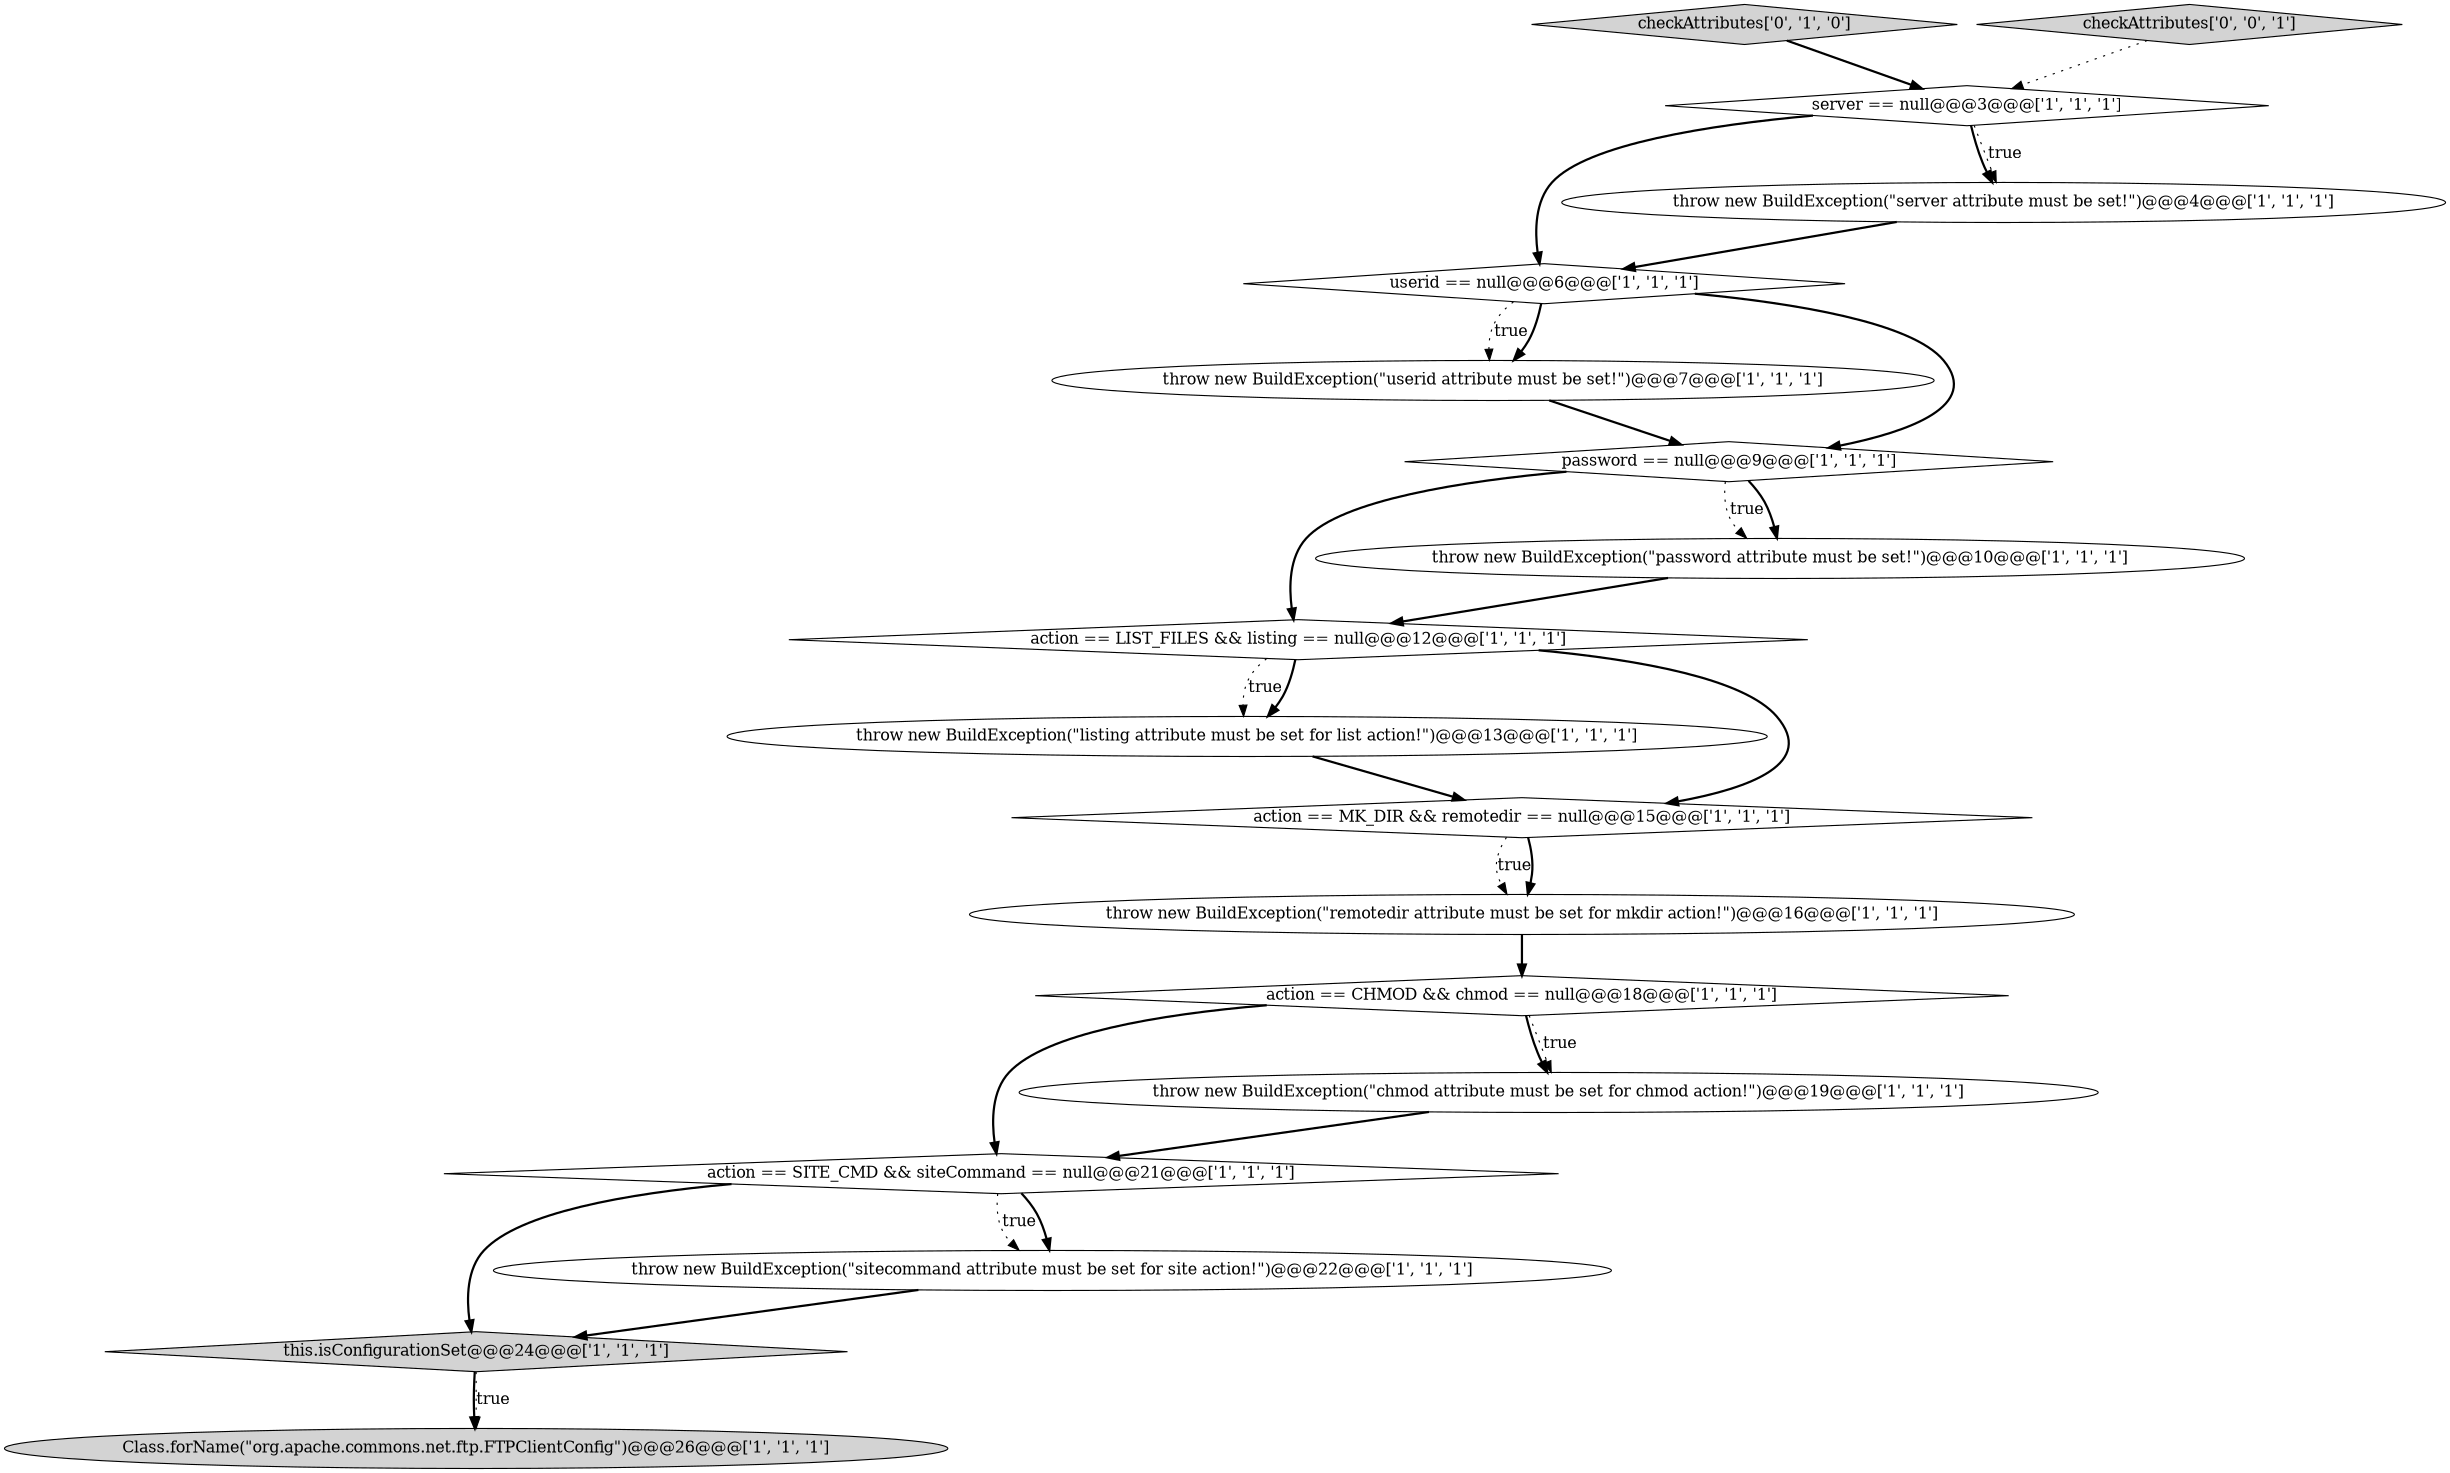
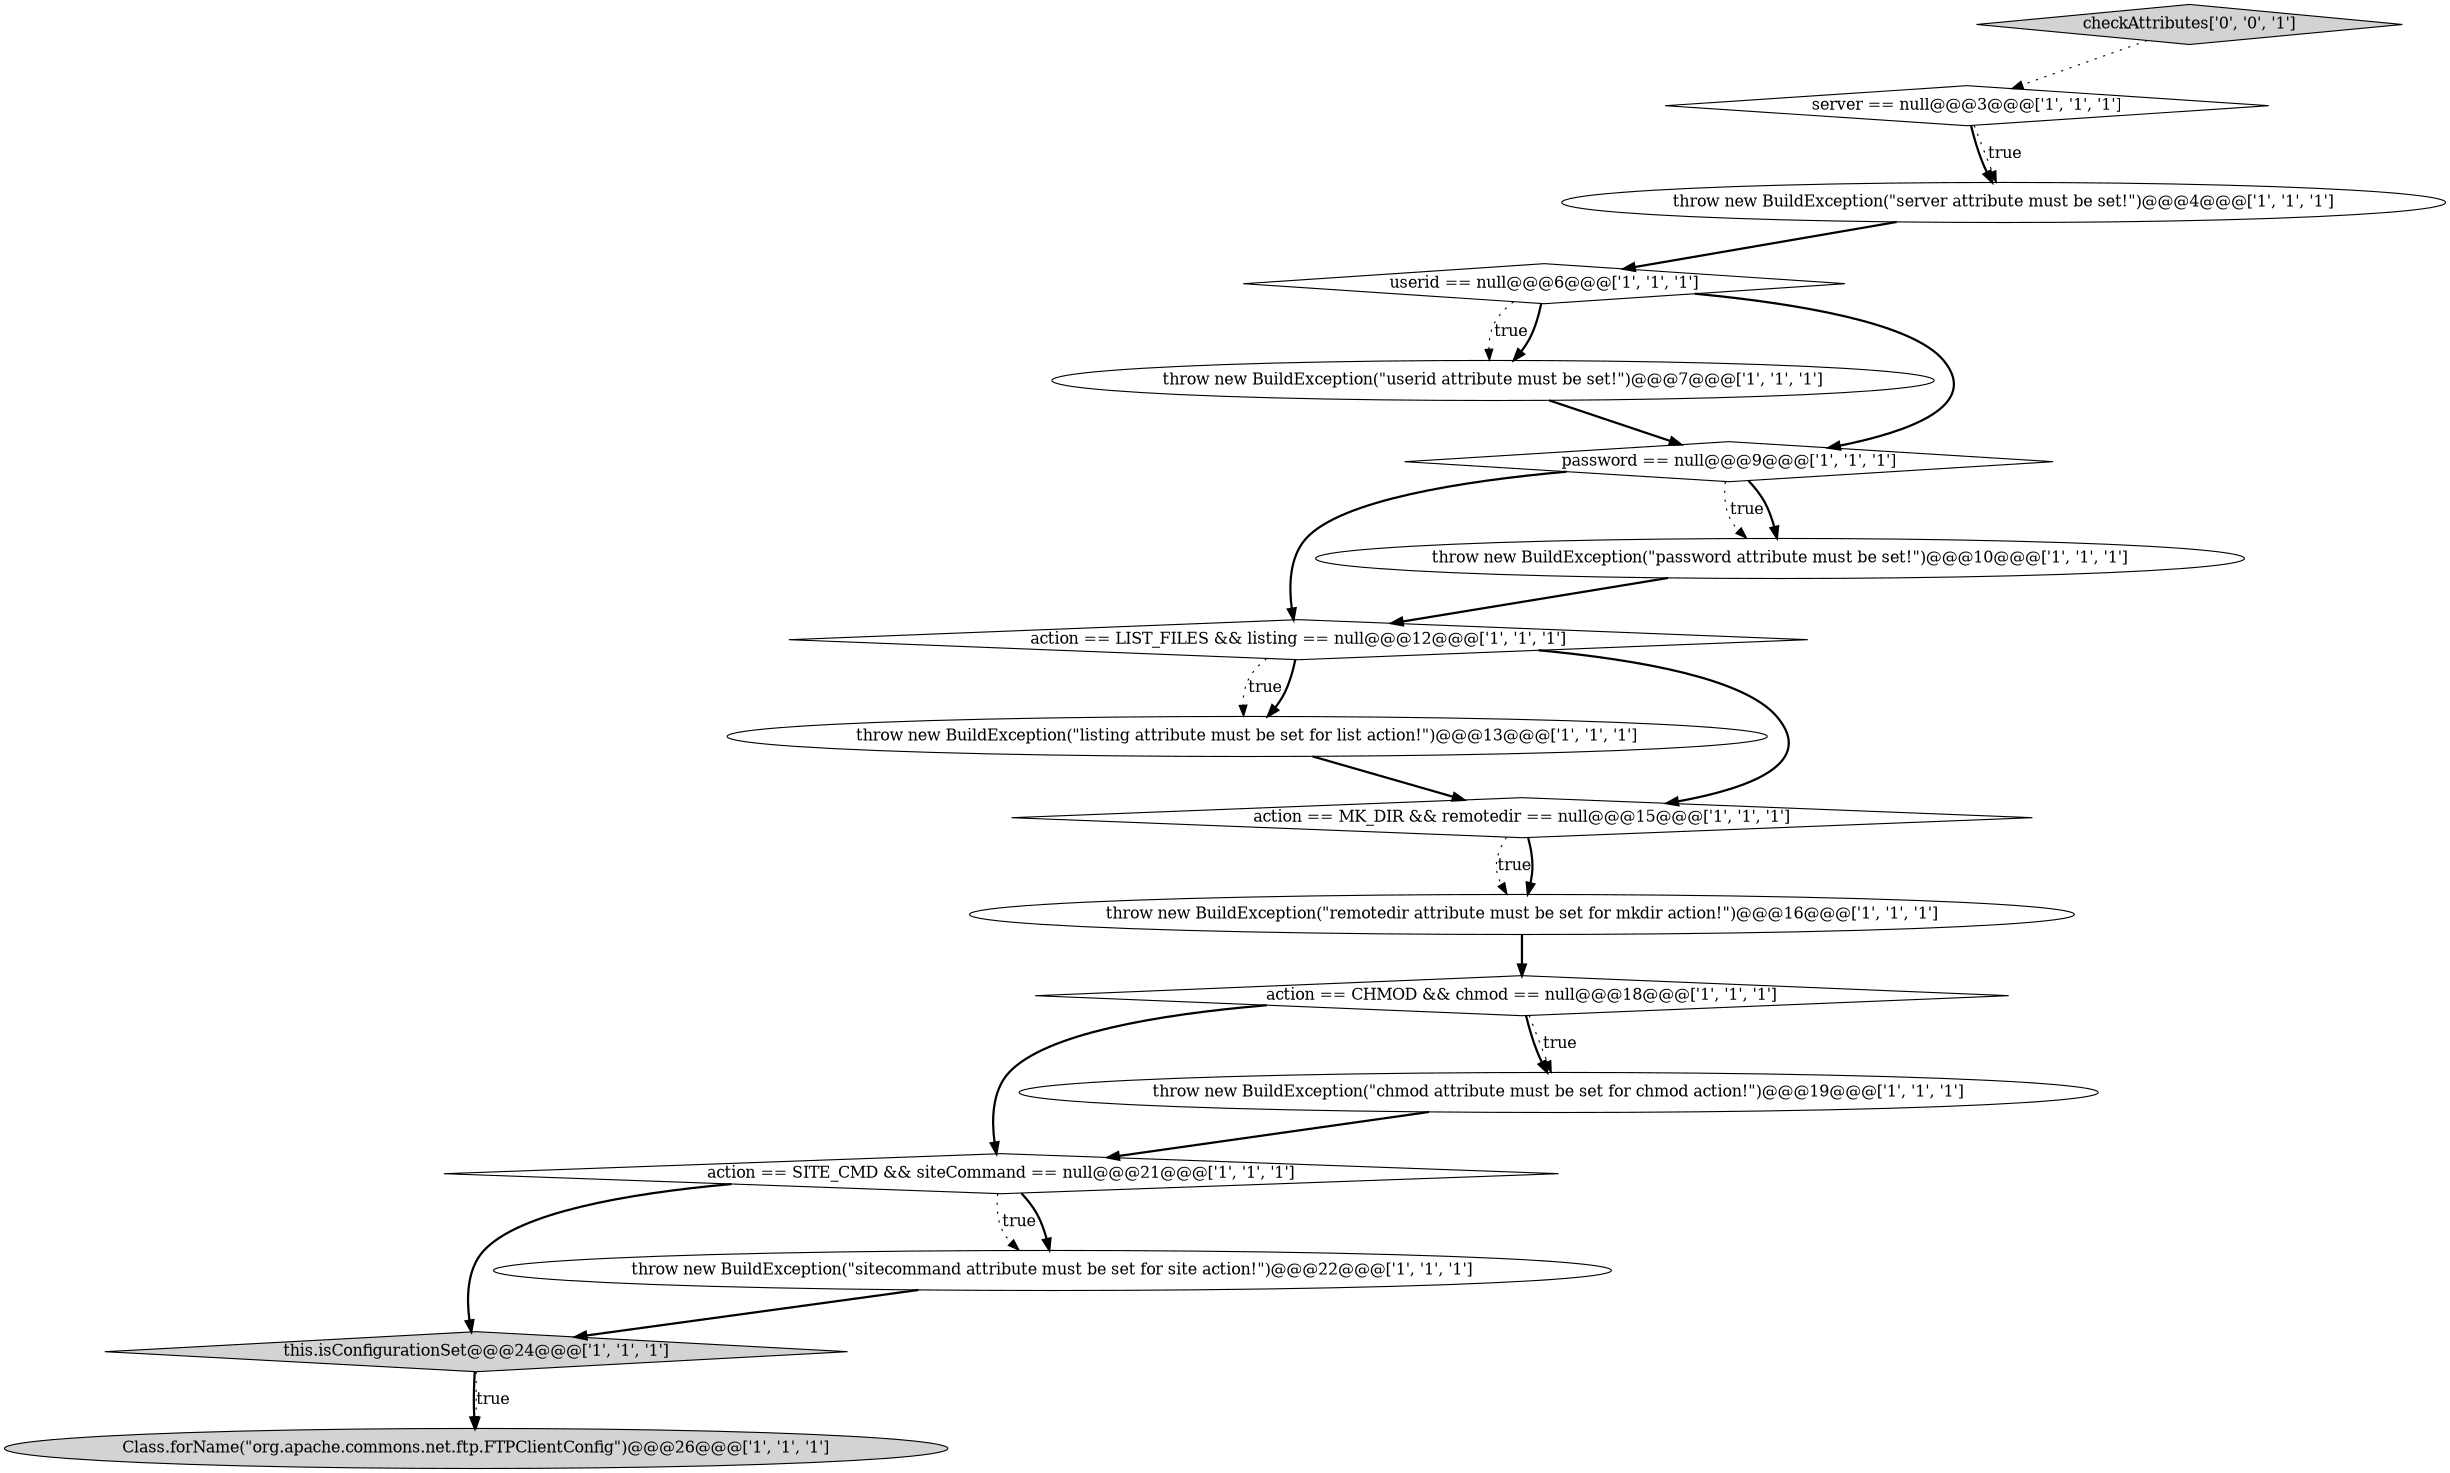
(1744, 24) -> none
(1642, 142) -> none
